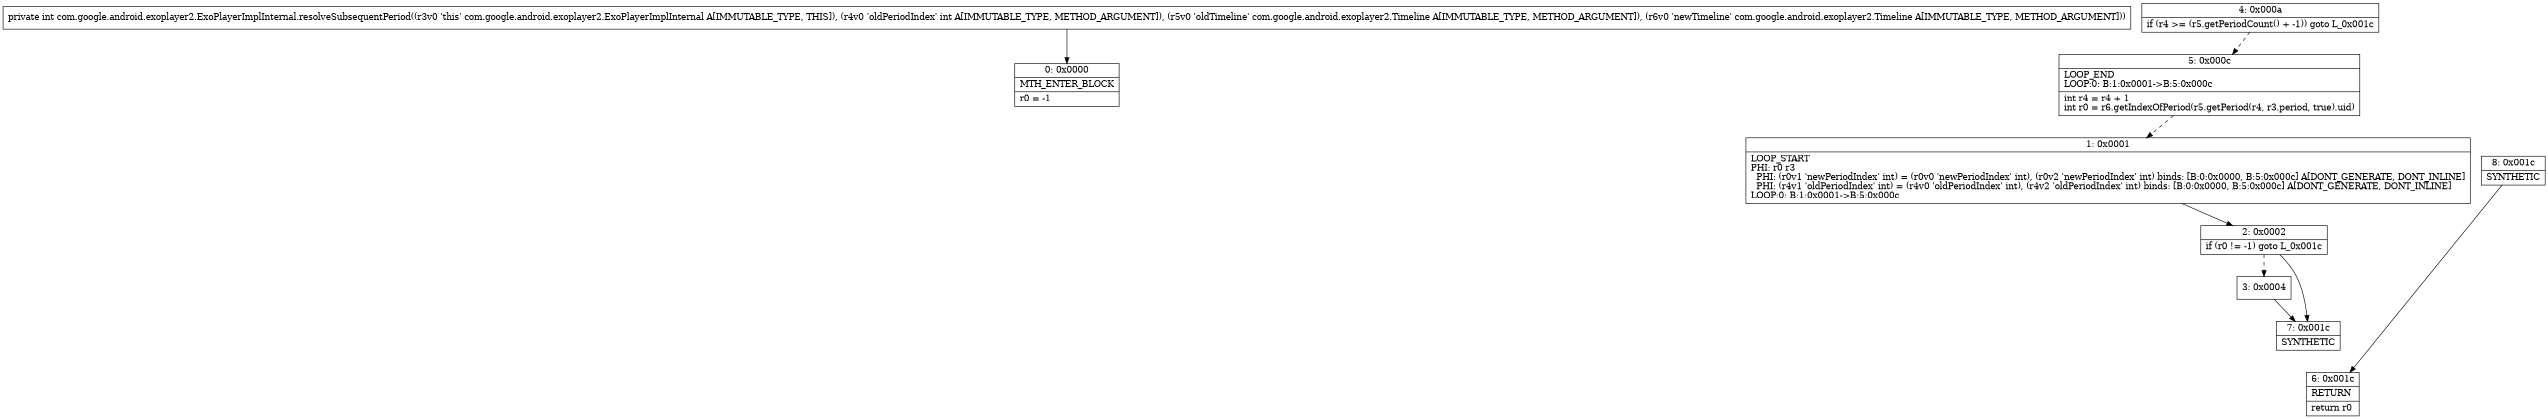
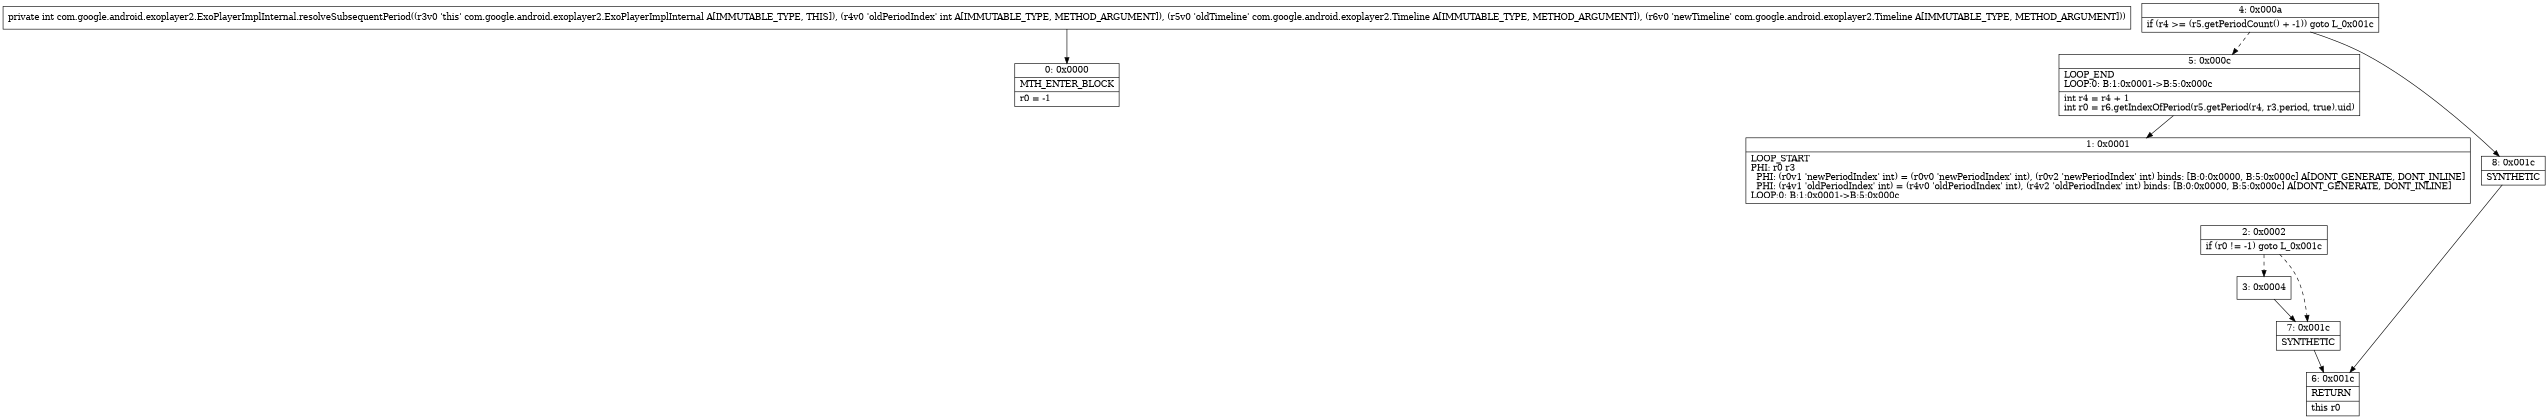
none -> (2409, 82)
(2162, 125) -> (2162, 125)
(2204, 213) -> none
(2299, 282) -> (2299, 282)
none -> (2318, 358)
(2332, 408) -> (2326, 408)
